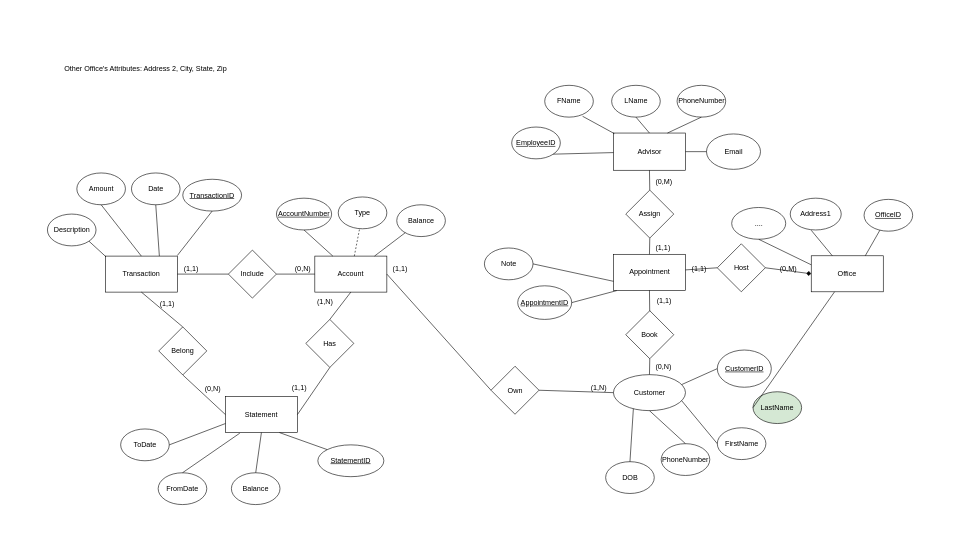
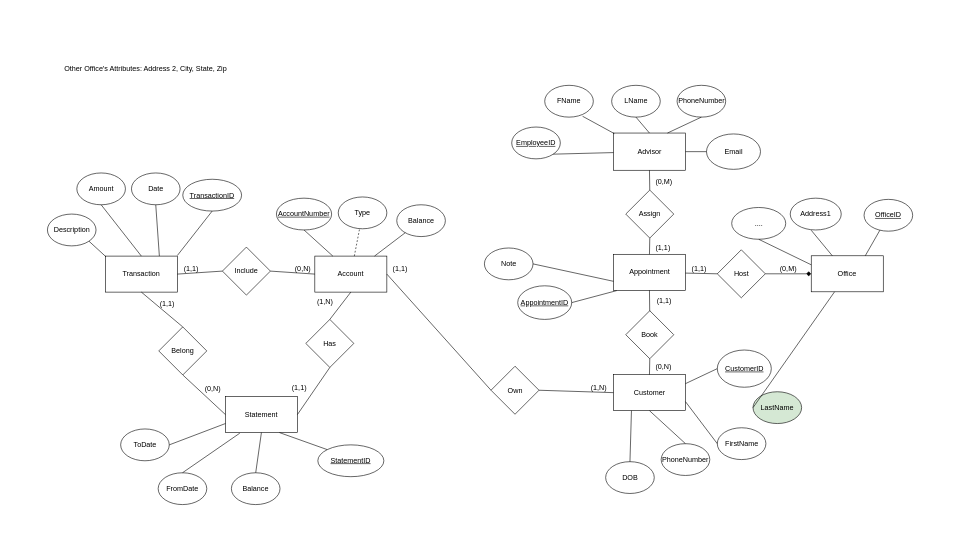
(741, 268) -> (741, 274)
(252, 274) -> (246, 271)
(649, 392) -> (649, 392)
